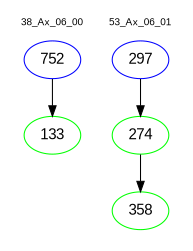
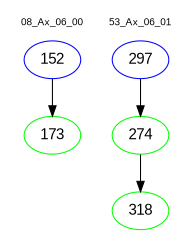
(52, 23) -> (52, 23)
(52, 60) -> (52, 60)
(52, 135) -> (52, 135)
(141, 211) -> (141, 211)
